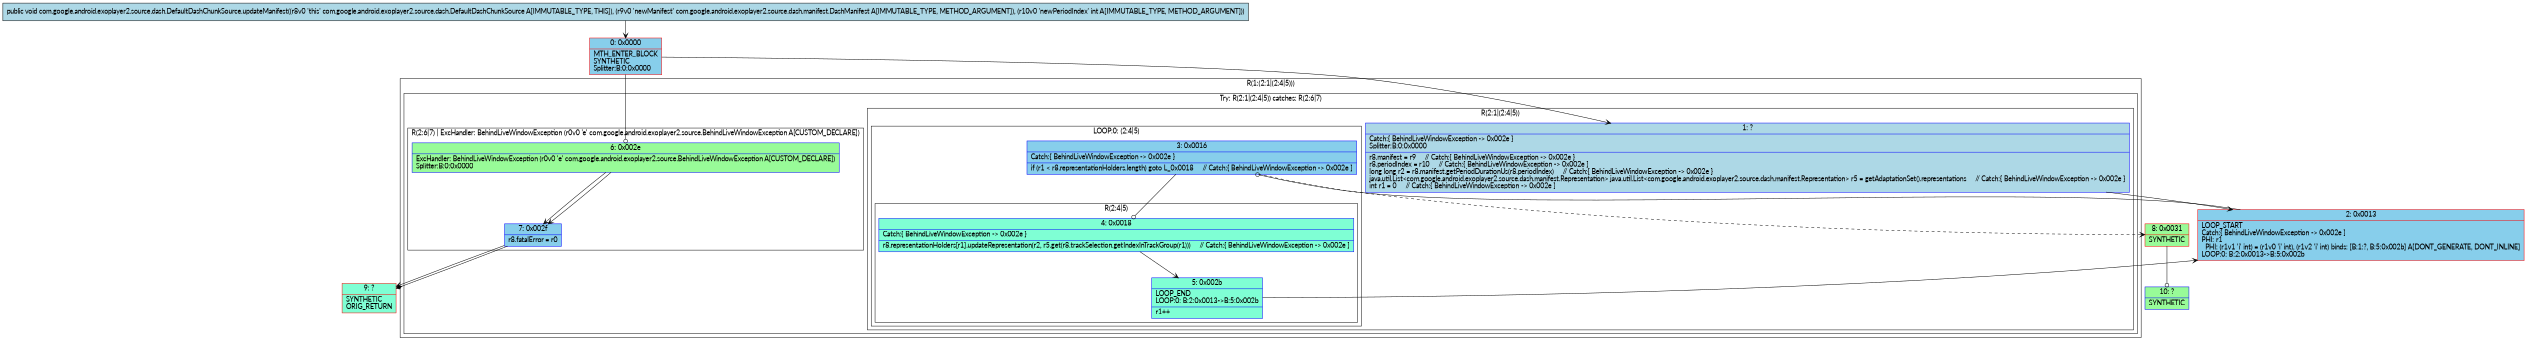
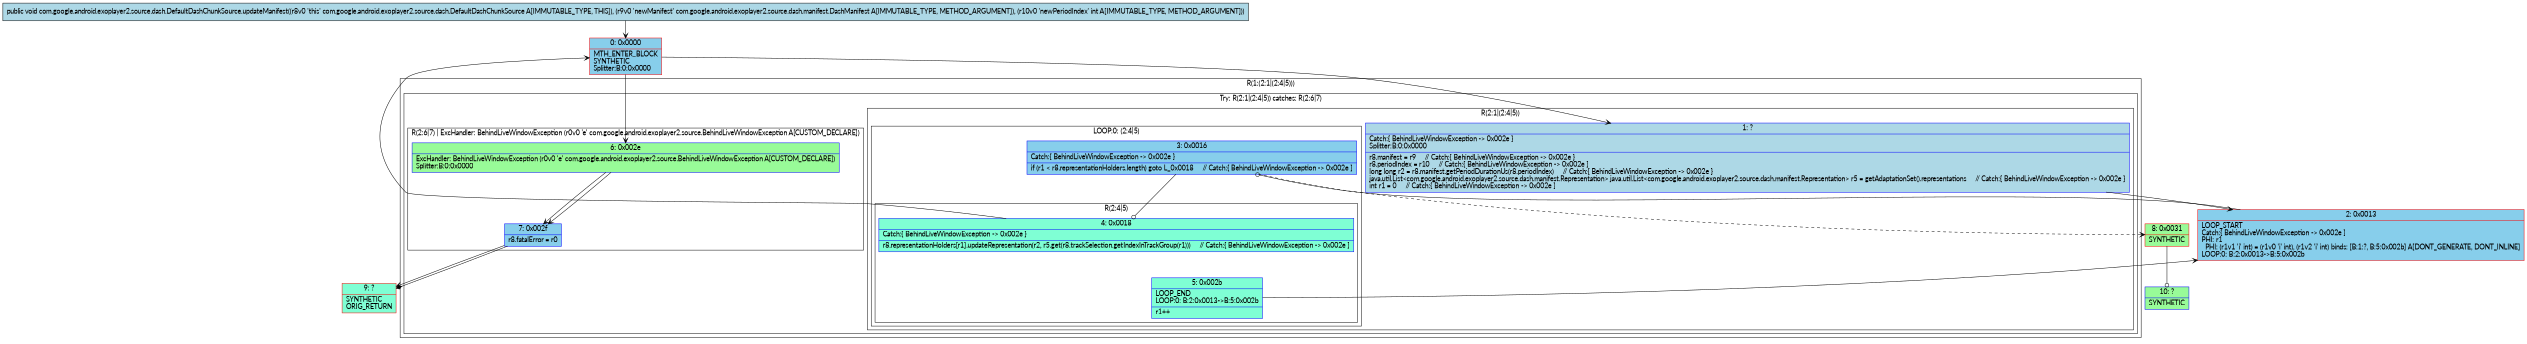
(626, 107) -> (626, 107)
(1157, 263) -> (552, 200)
